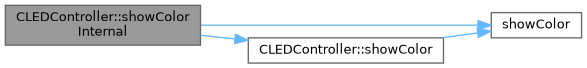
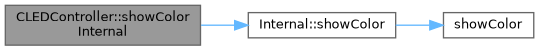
(339, 25) -> none
(346, 50) -> (322, 25)
